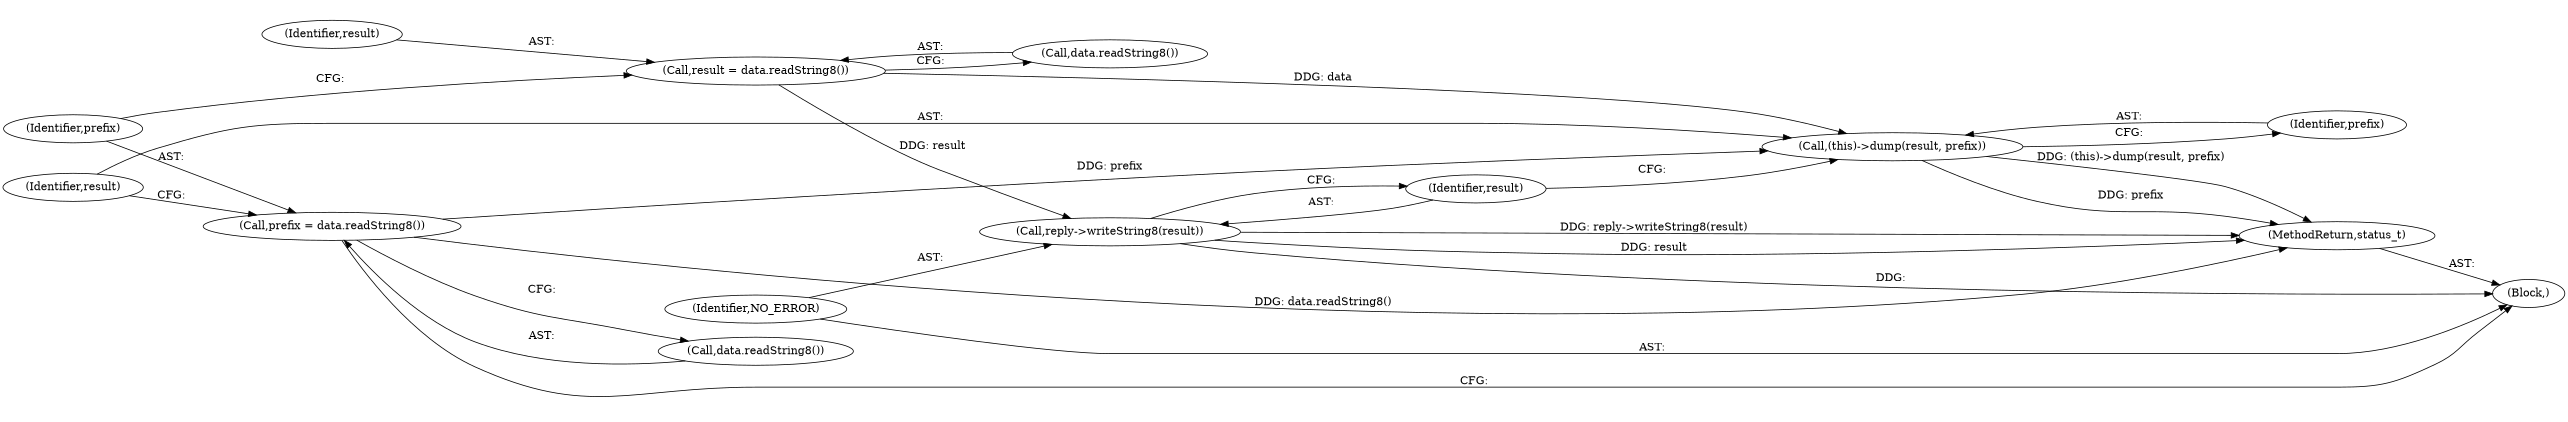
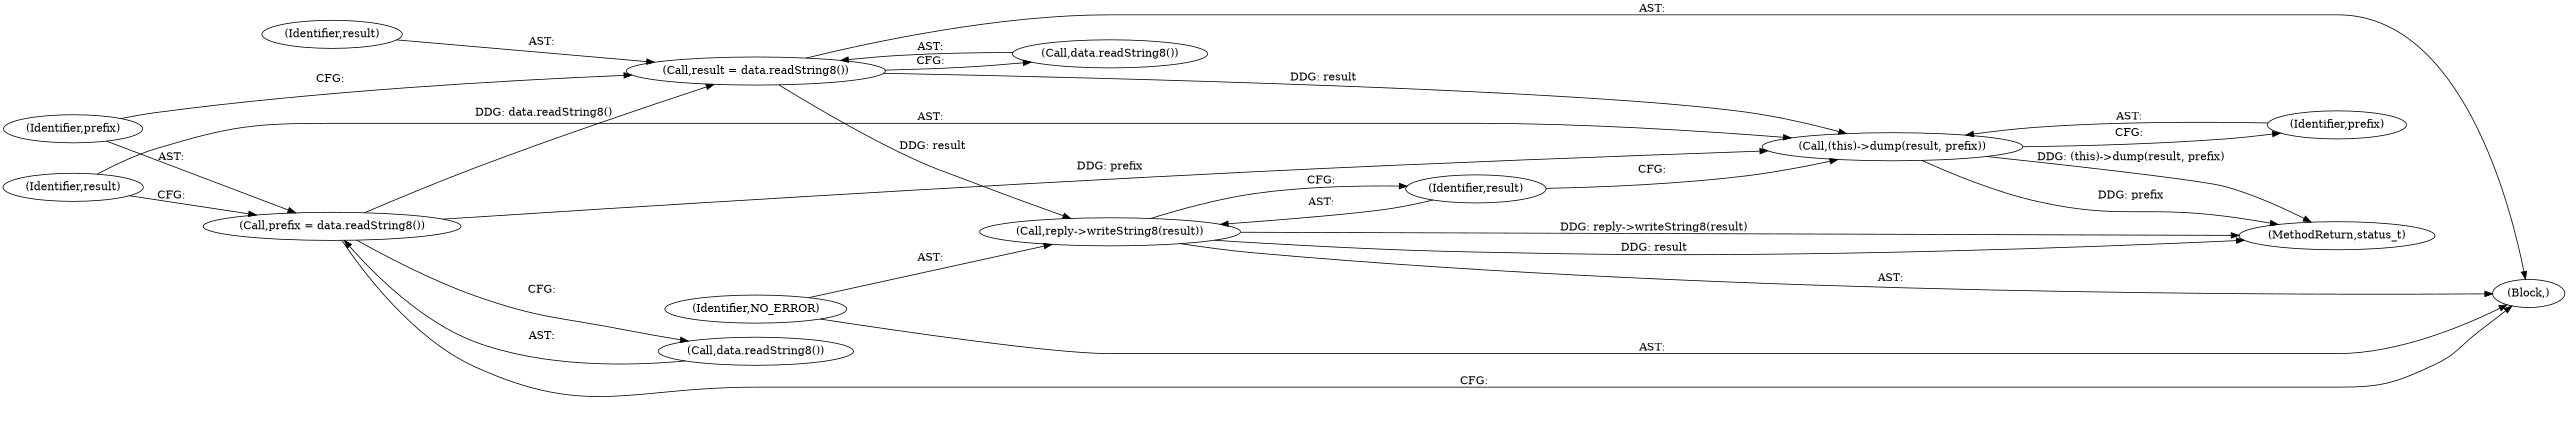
(1323, 78) -> (1323, 78)
(2436, 266) -> (1740, 15)
(1892, 278) -> (1892, 278)
(1347, 310) -> (534, 146)
